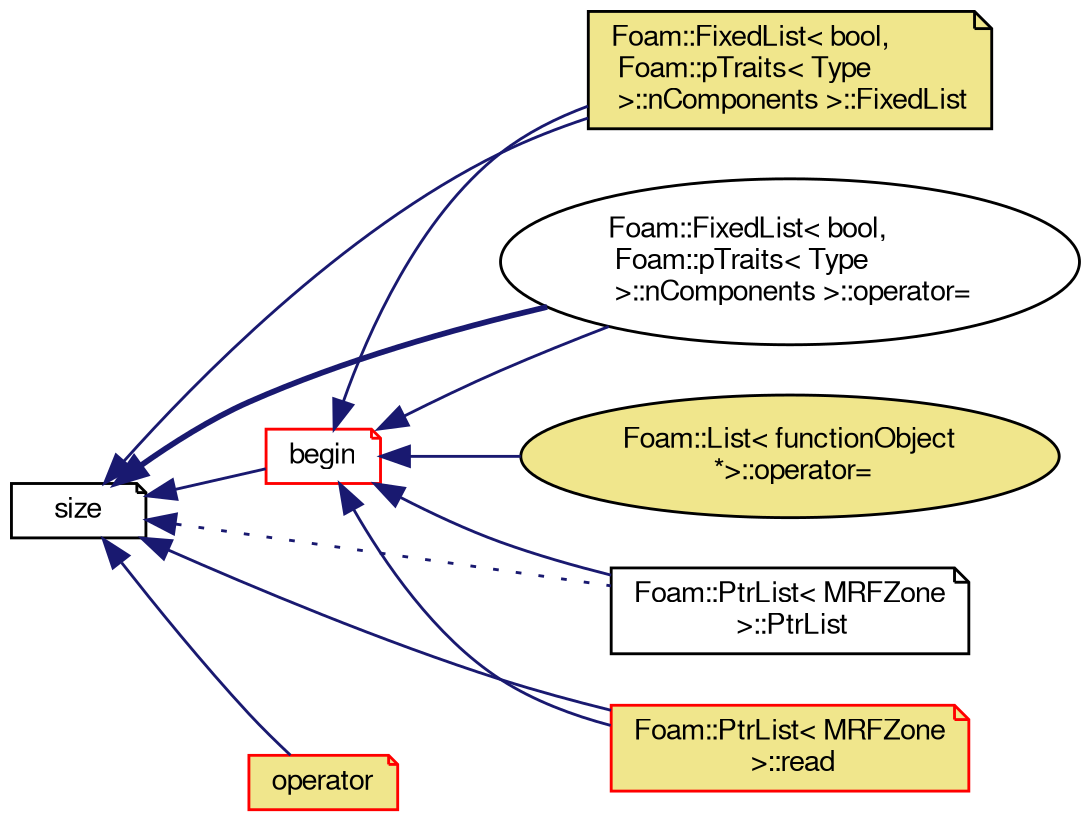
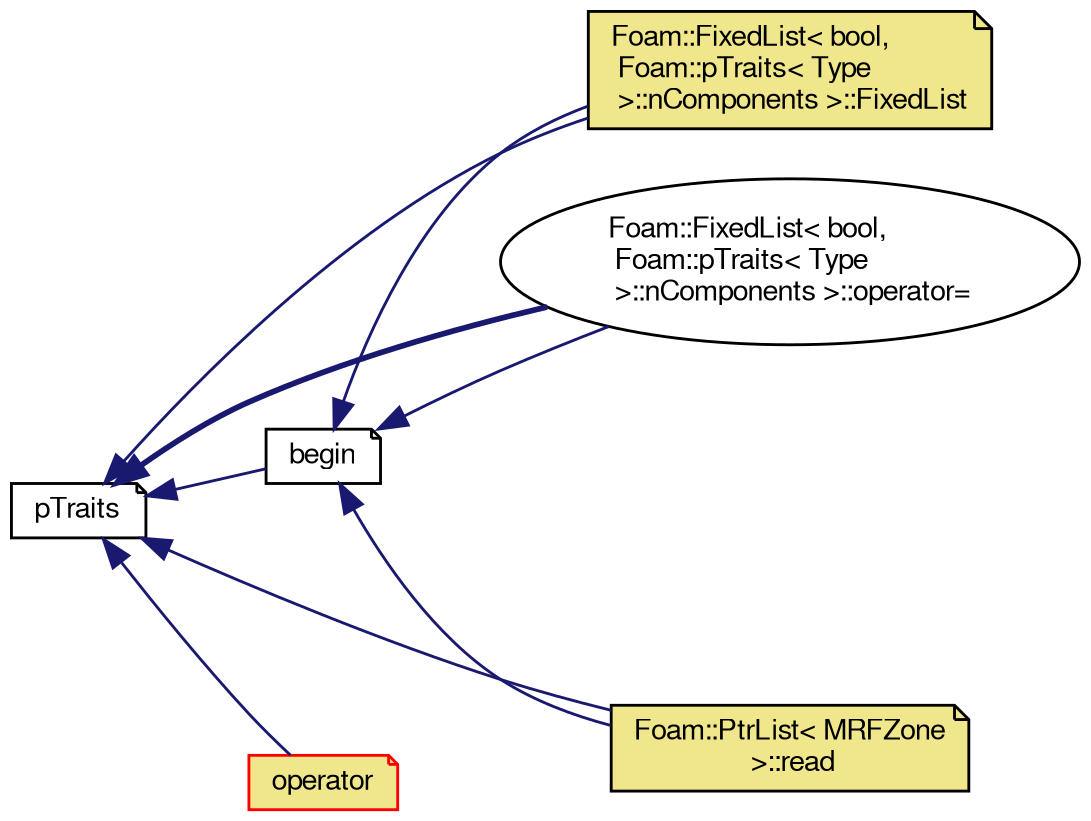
(323, 456) -> (323, 456)
(790, 456) -> none
(79, 511) -> (79, 511)
(790, 611) -> none
(790, 748) -> (790, 748)
